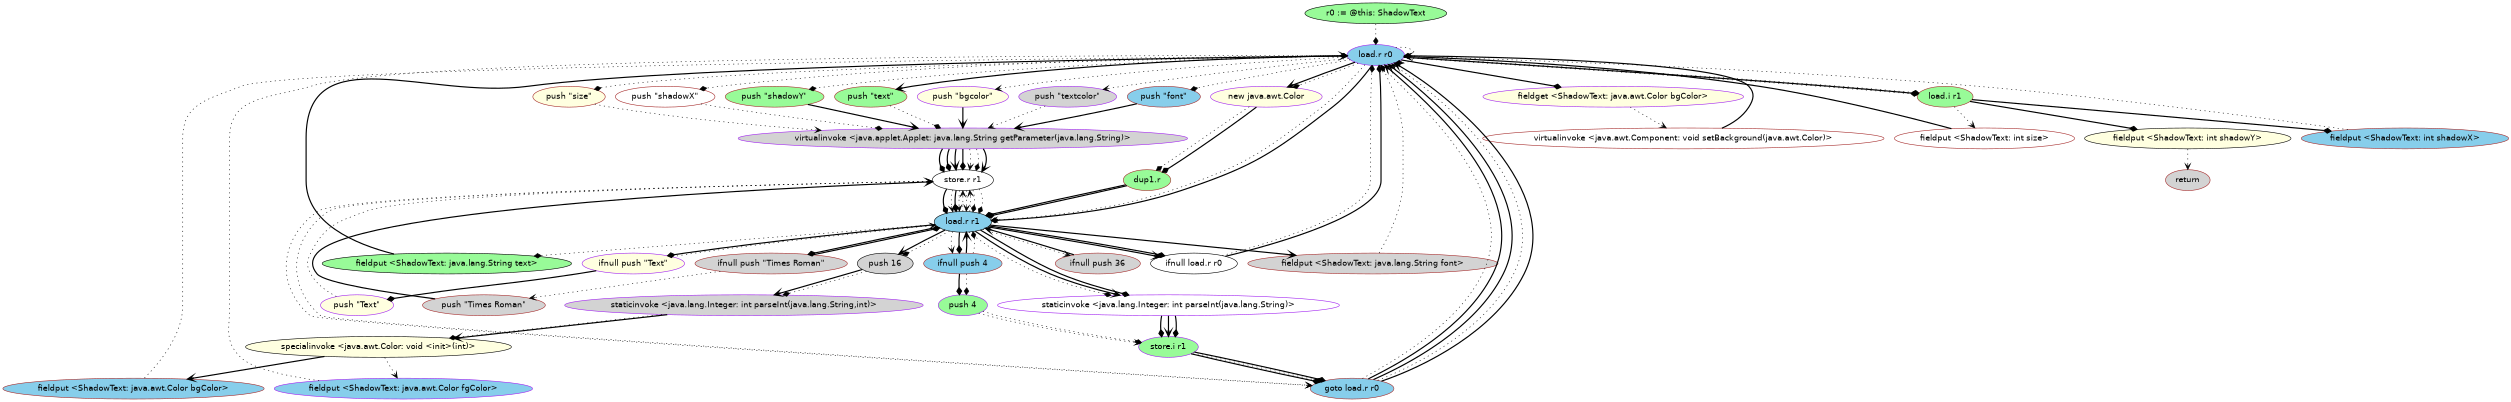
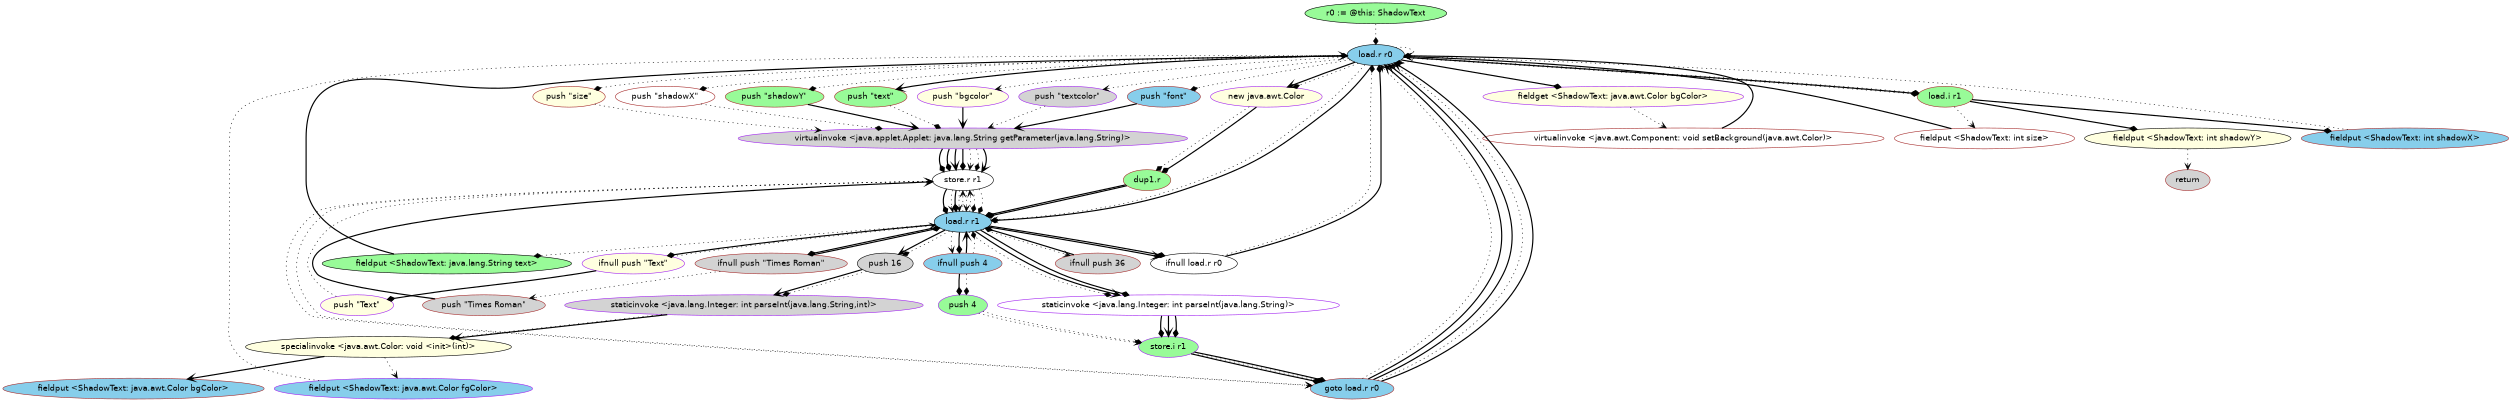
(1376, 55) -> (1376, 55)
(766, 64) -> none
(1033, 242) -> (1033, 242)
(1373, 264) -> none
